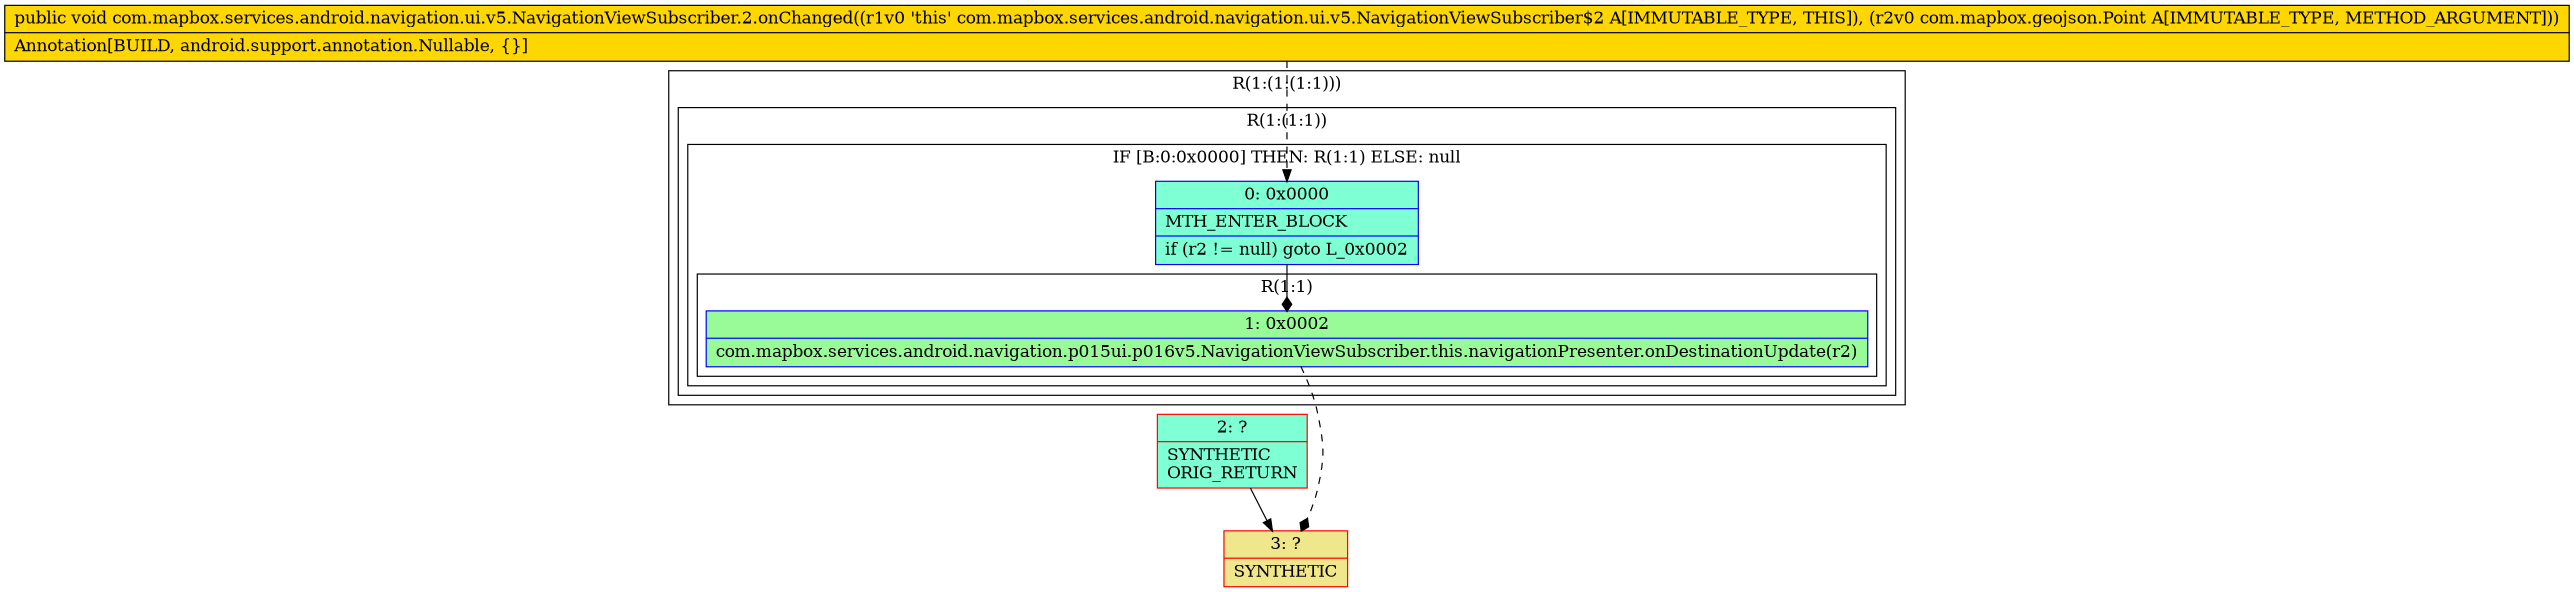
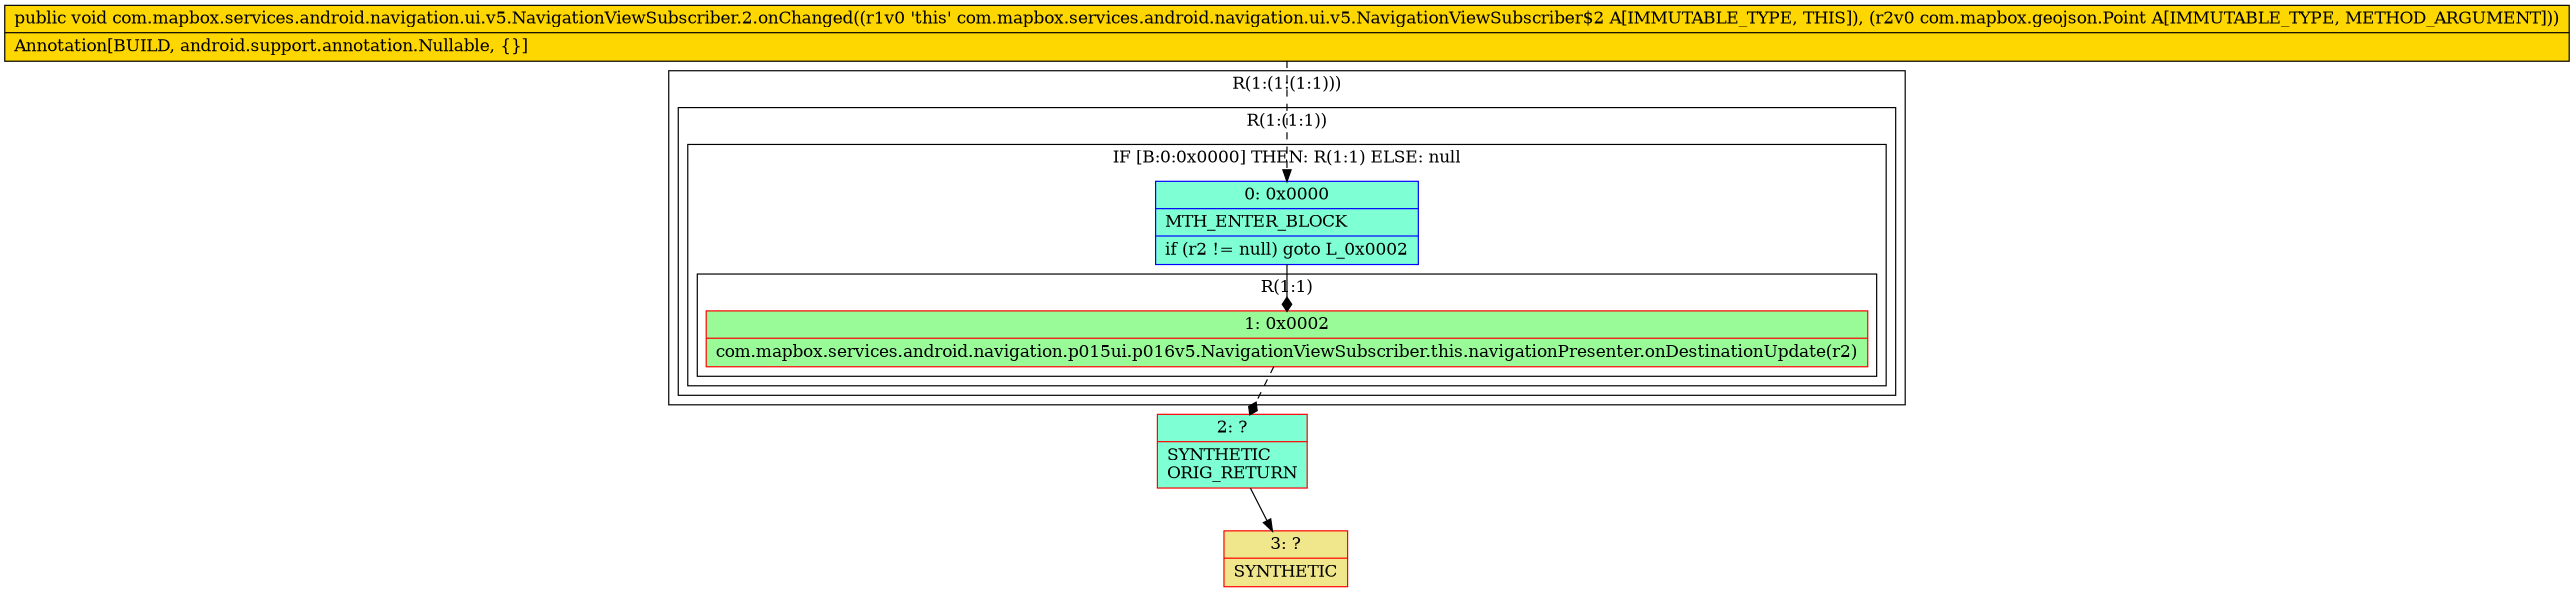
(1287, 339) -> (1287, 339)
(1322, 442) -> (1265, 384)
